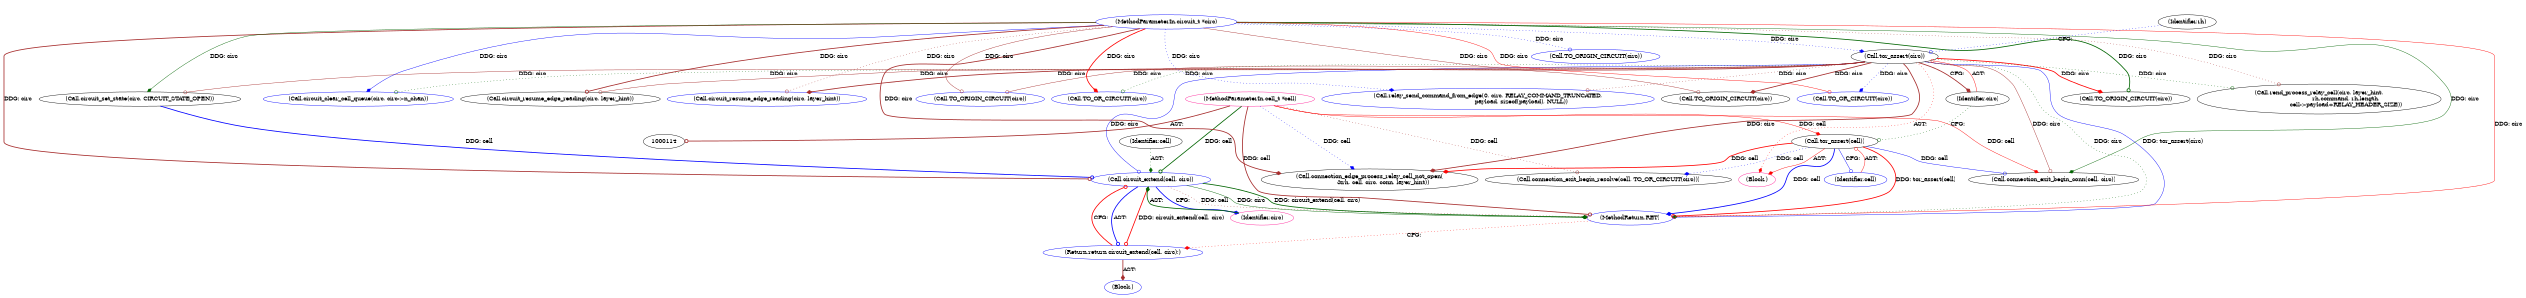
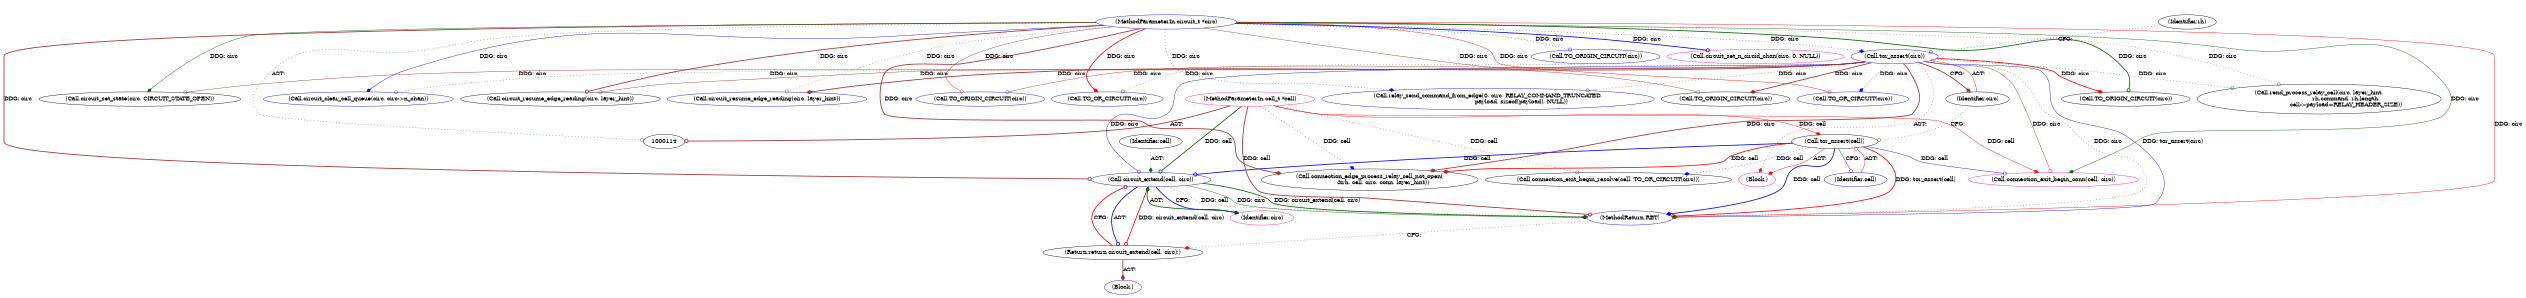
none -> (465, 43)
none -> (1755, 57)
(1895, 57) -> (1895, 57)
(624, 158) -> (1509, 154)
(2054, 180) -> (2054, 180)
(1123, 253) -> (1123, 253)
